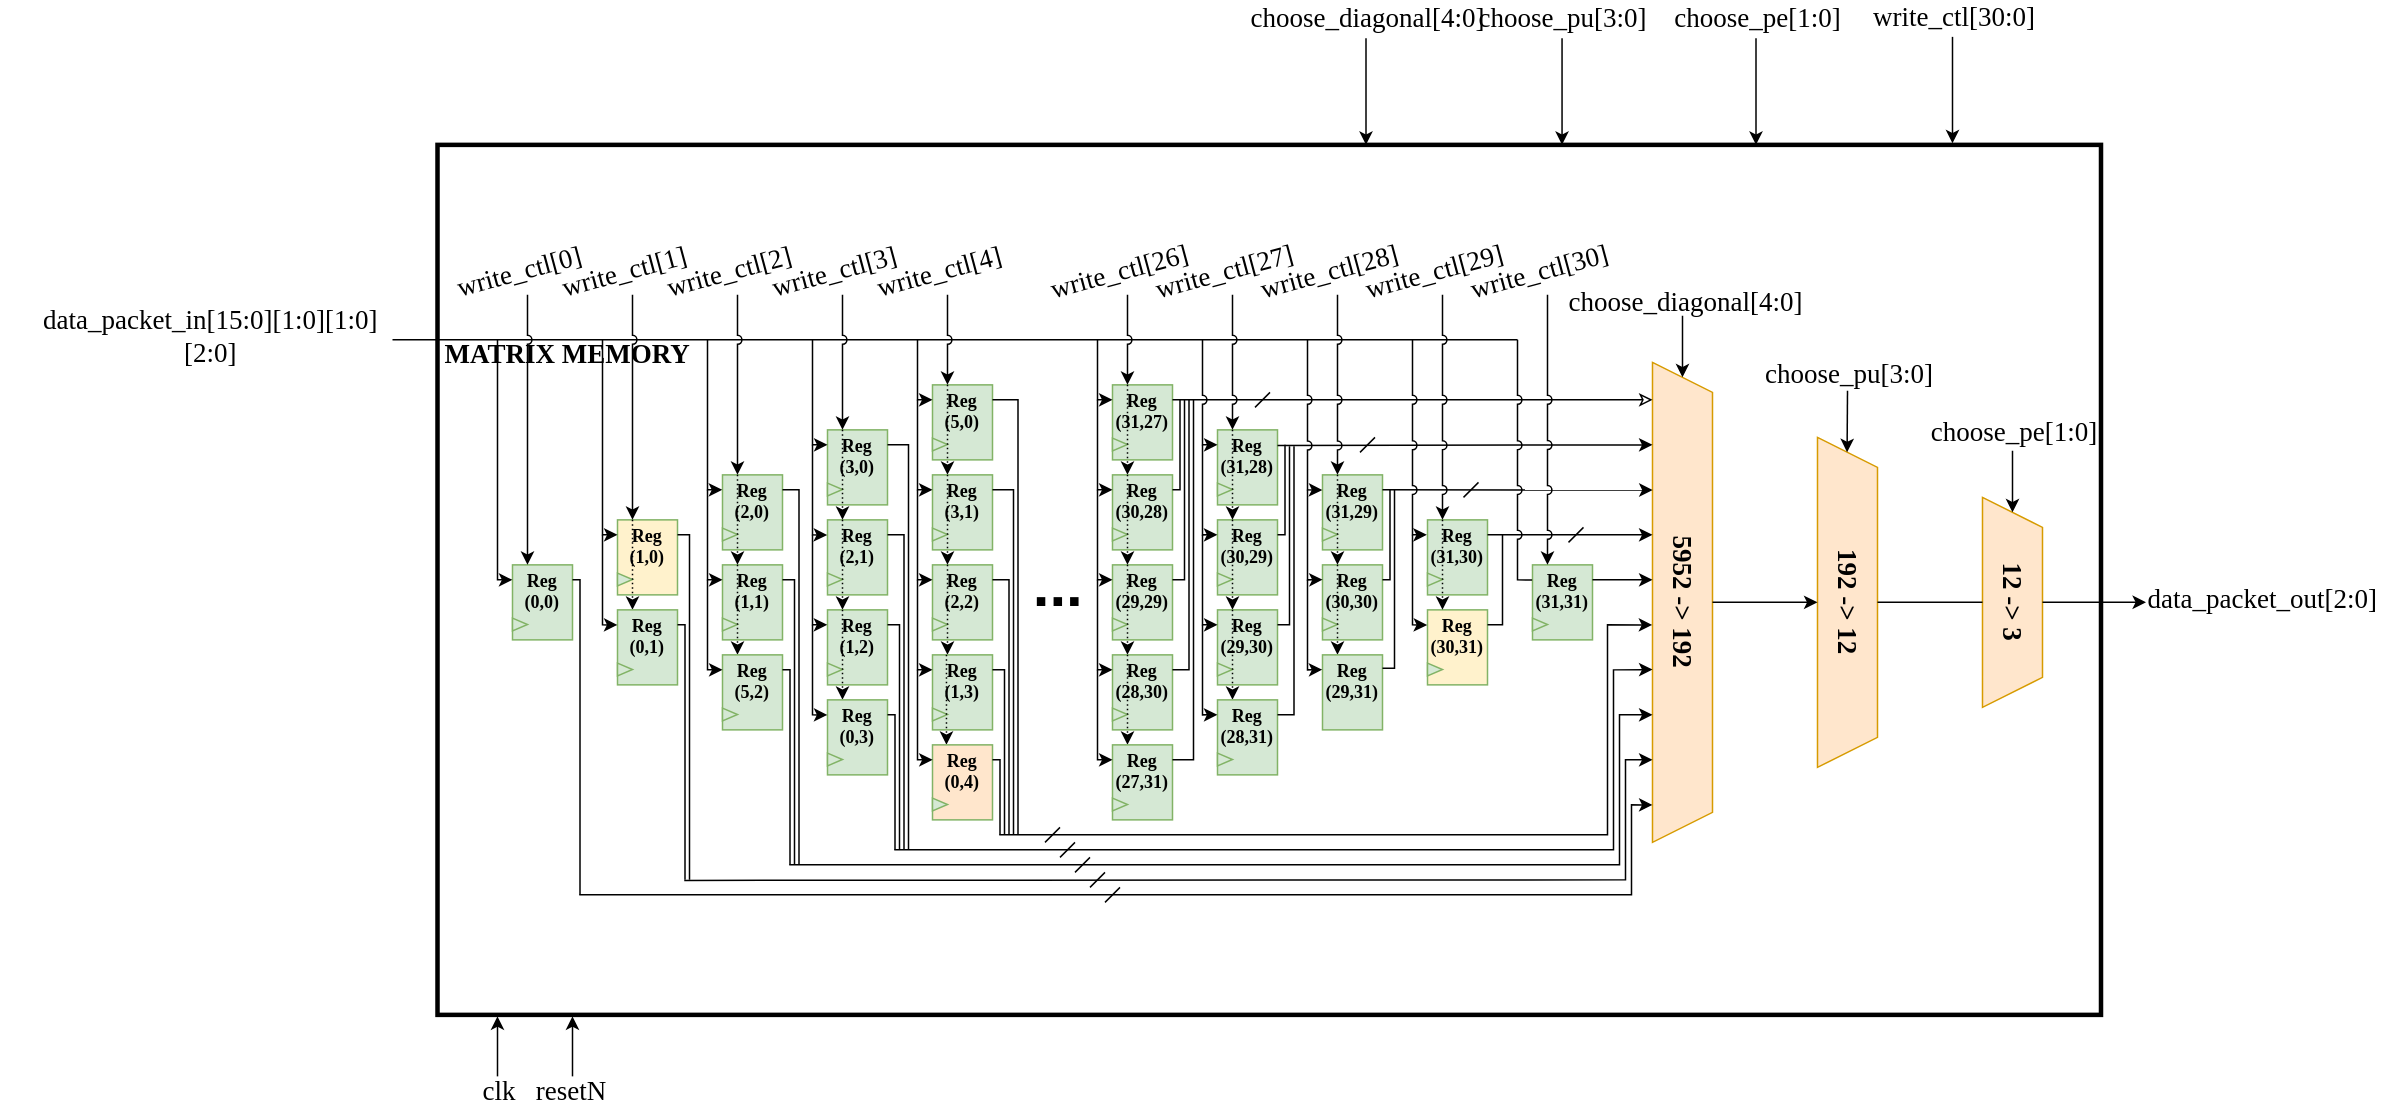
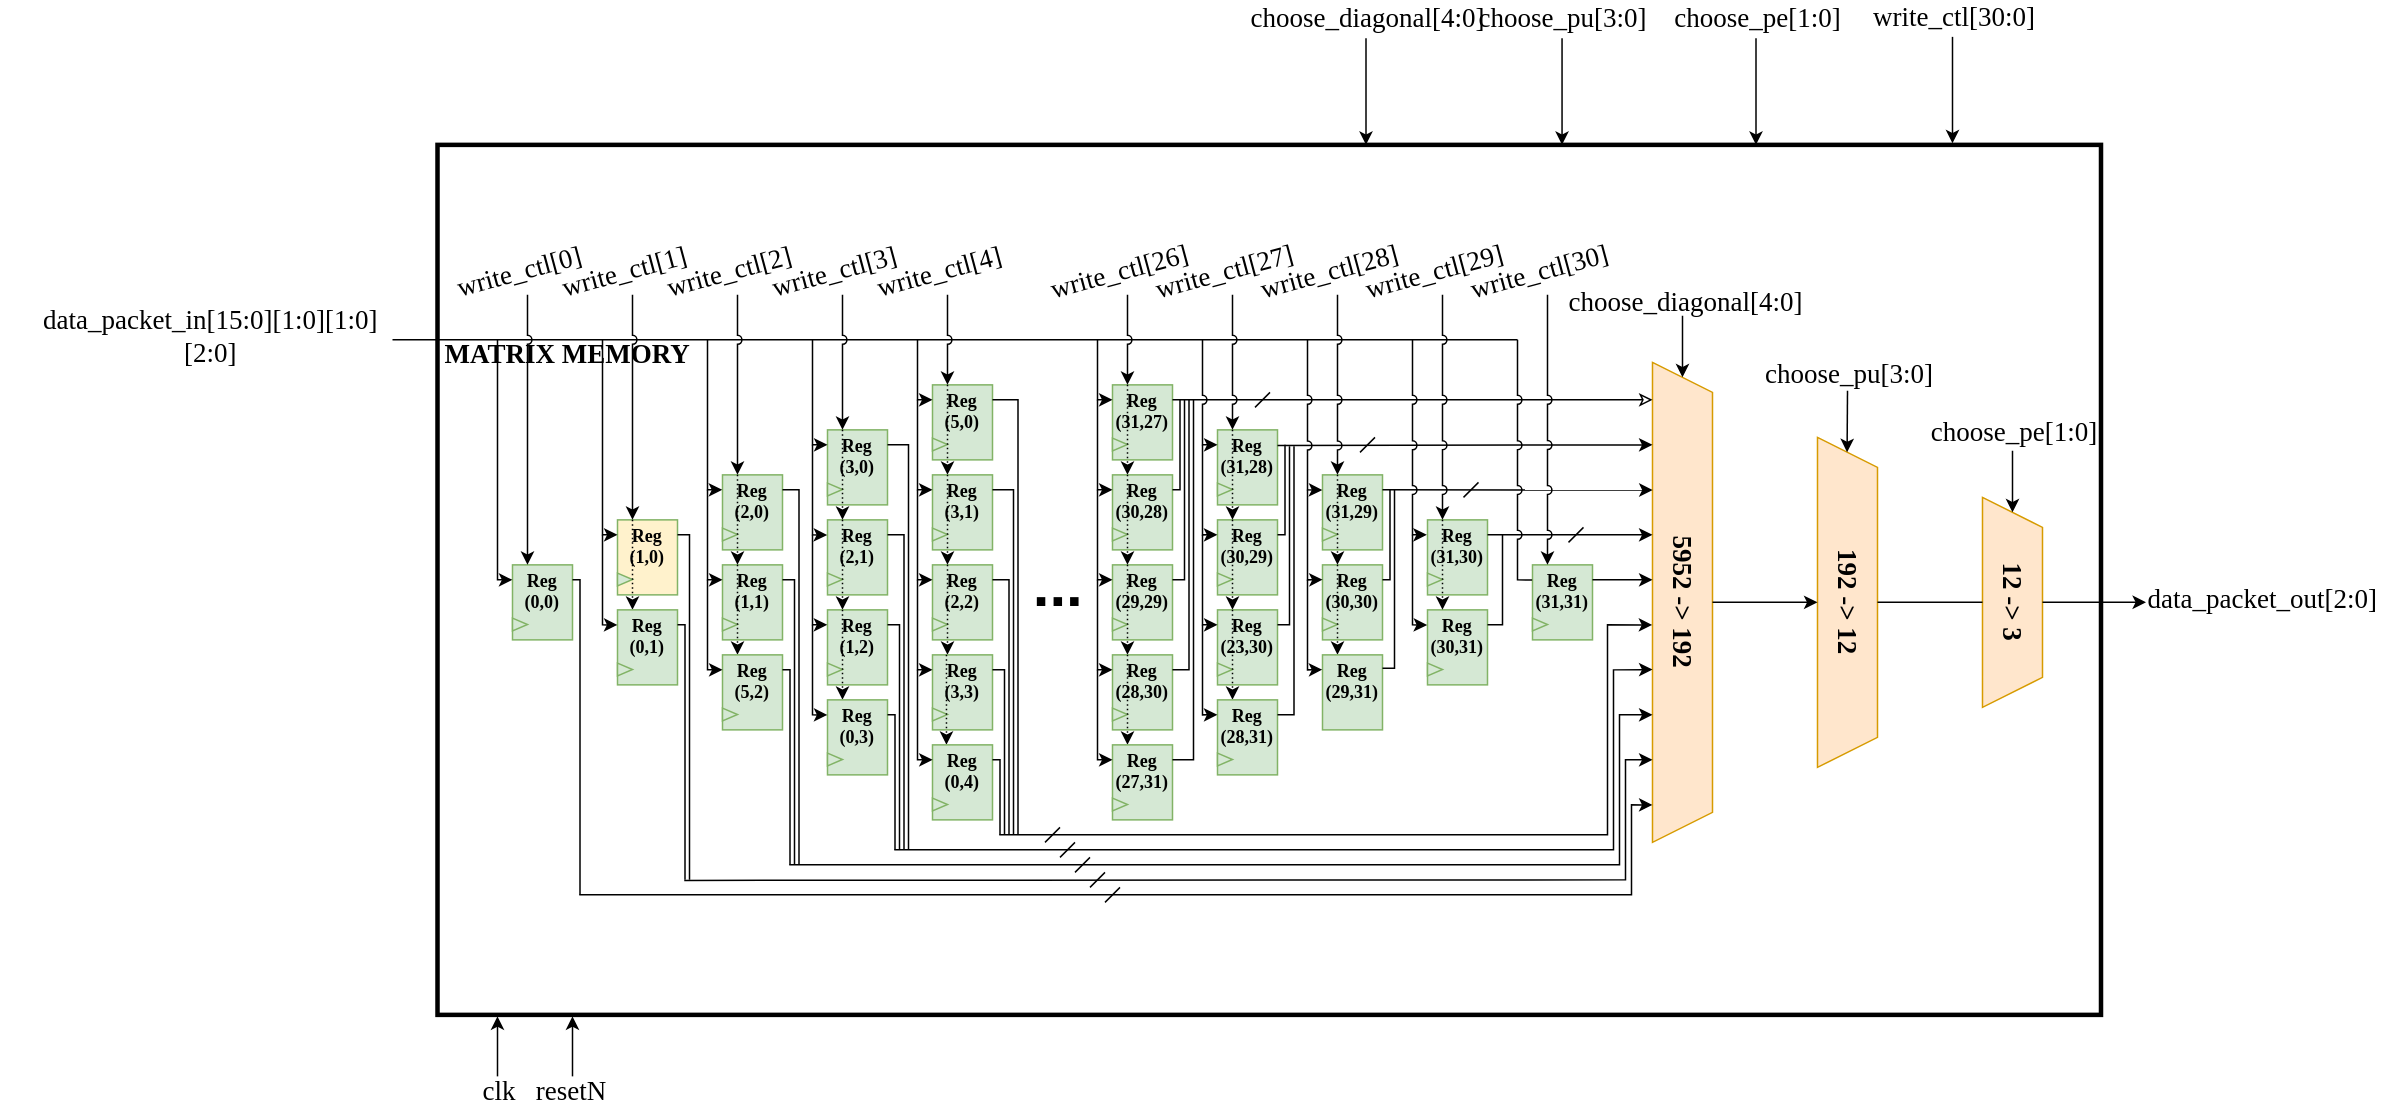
(1247, 647) -> (1247, 647)
(1457, 647) -> (1457, 647)
(962, 692) -> (962, 692)
(962, 782) -> (962, 782)
